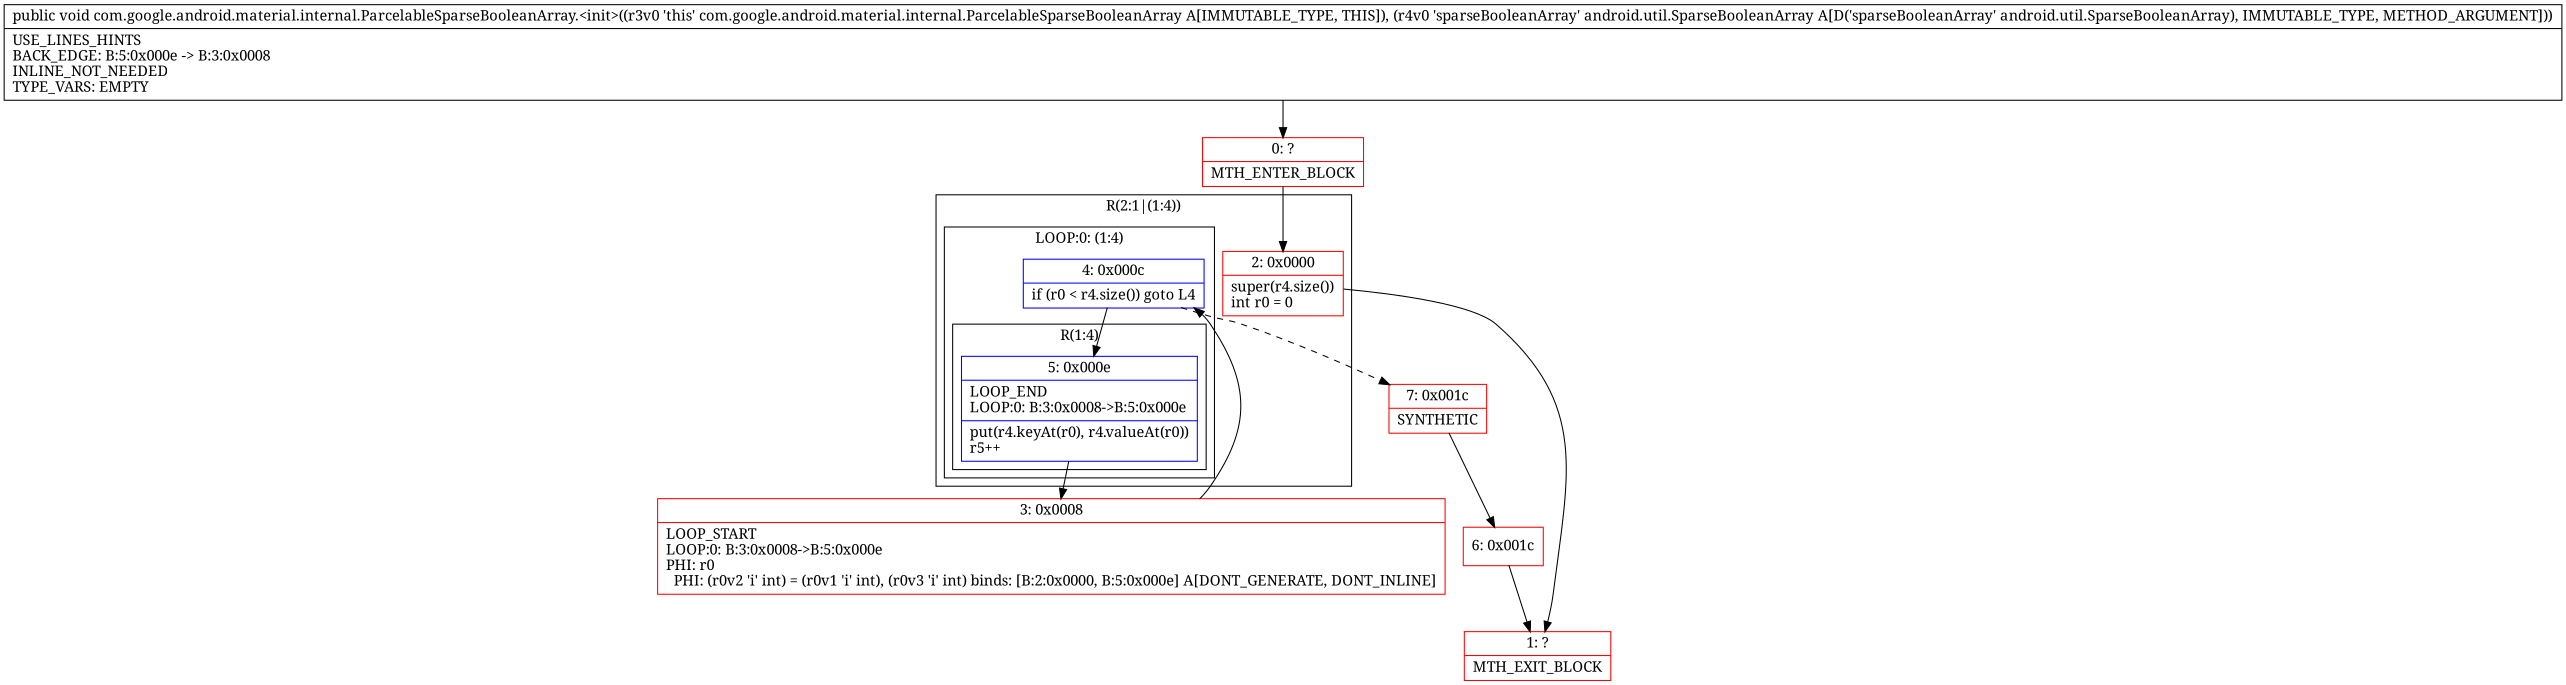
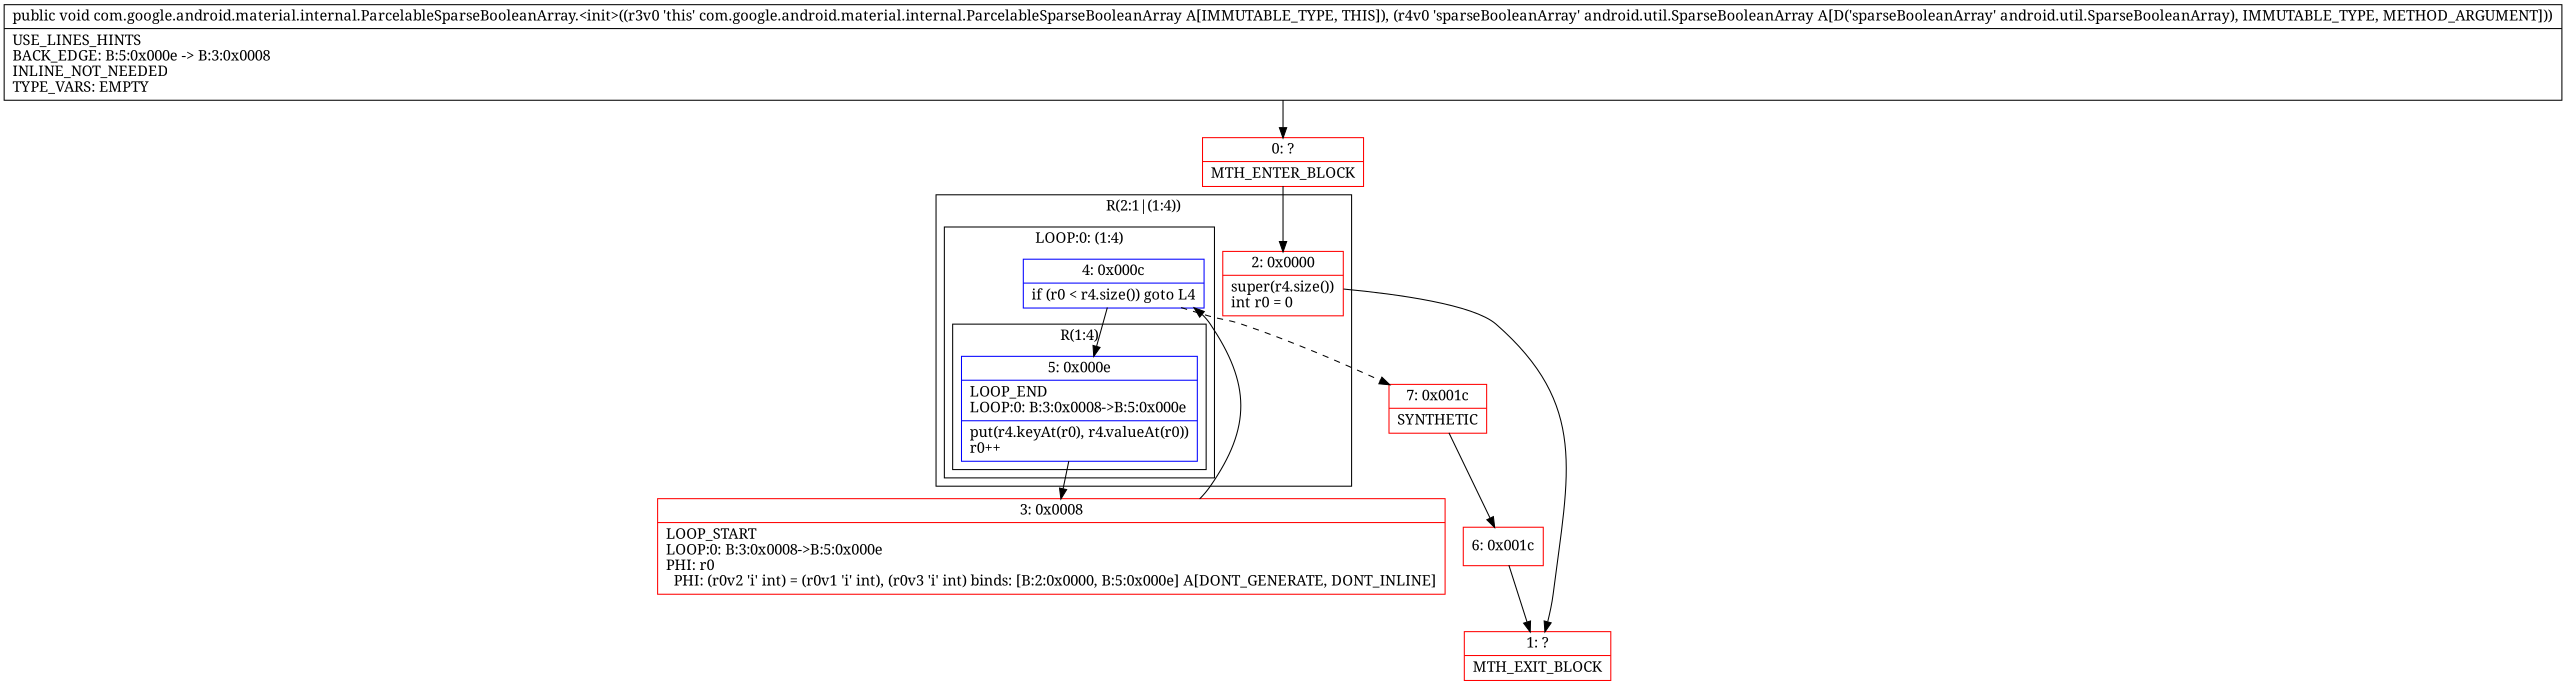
(985, 448) -> (985, 448)
